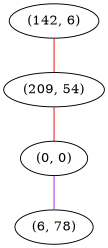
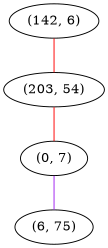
(54, 90) -> (54, 90)
(54, 158) -> (54, 158)
(54, 227) -> (54, 227)
